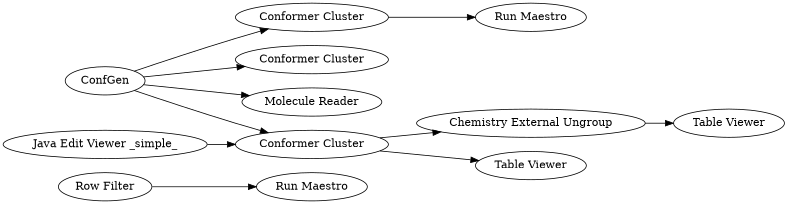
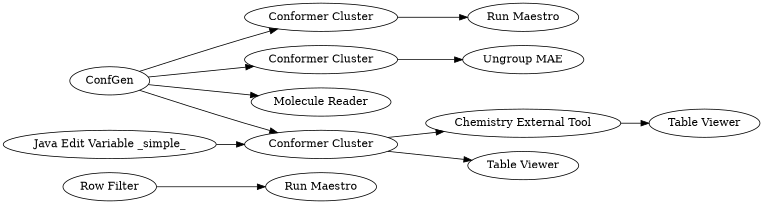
none -> (523, 60)
(531, 123) -> (523, 123)
(105, 144) -> (110, 144)
